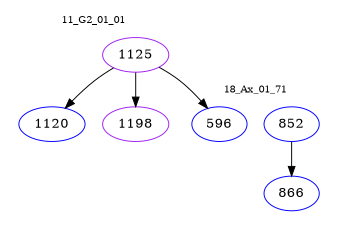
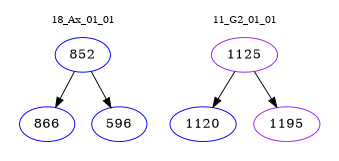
(190, 89) -> (99, 85)
(256, 90) -> (83, 21)
(136, 124) -> (287, 124)
